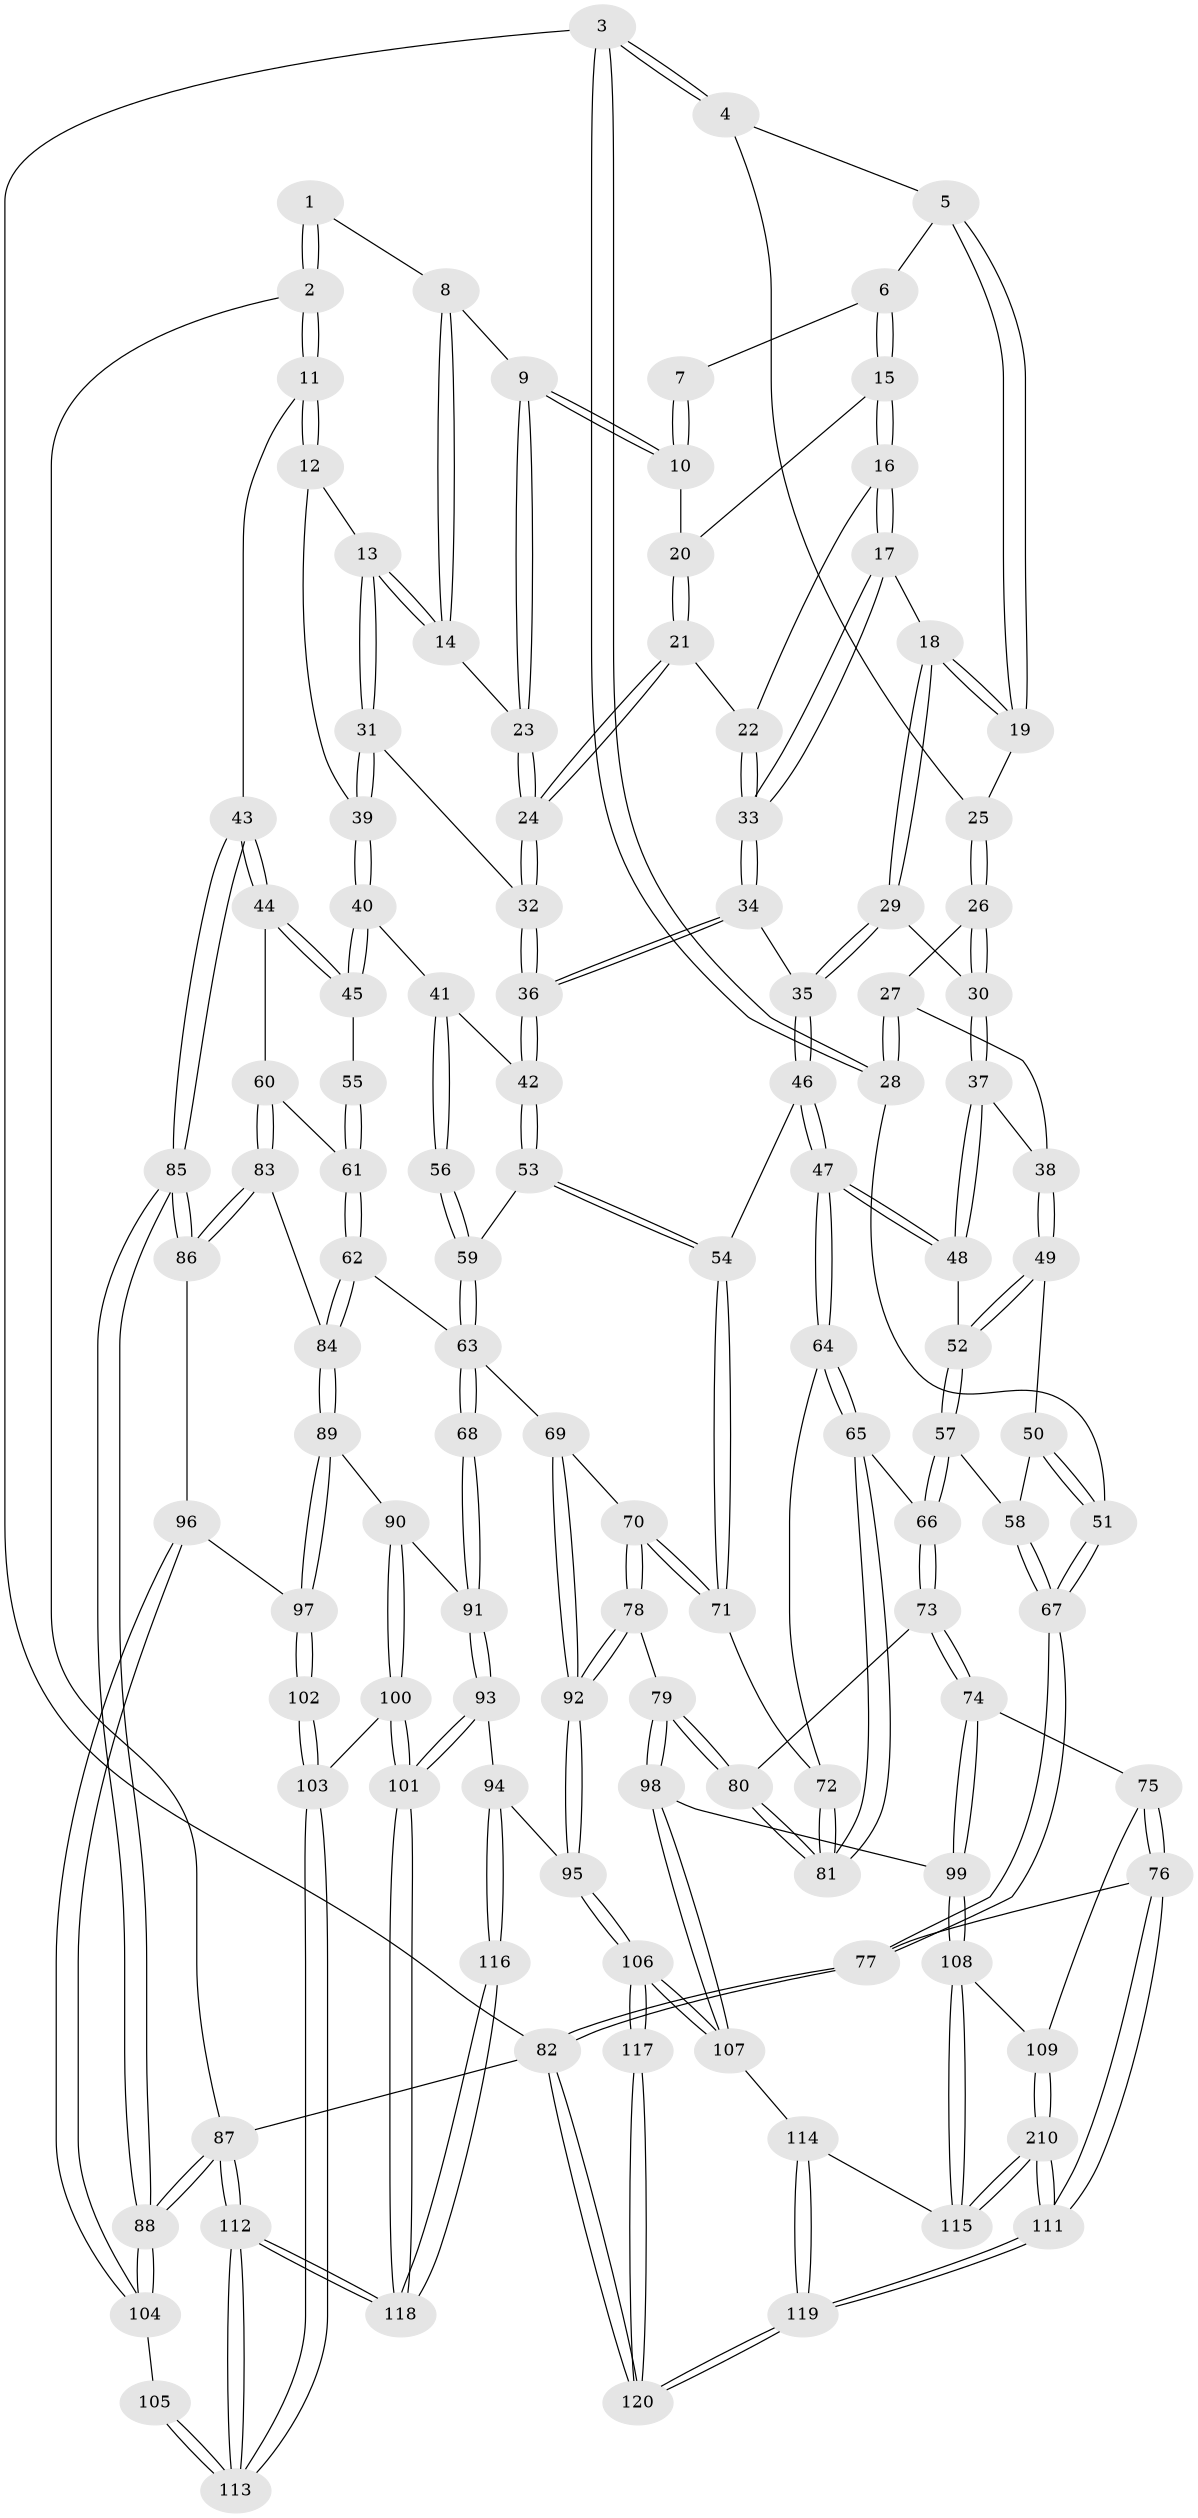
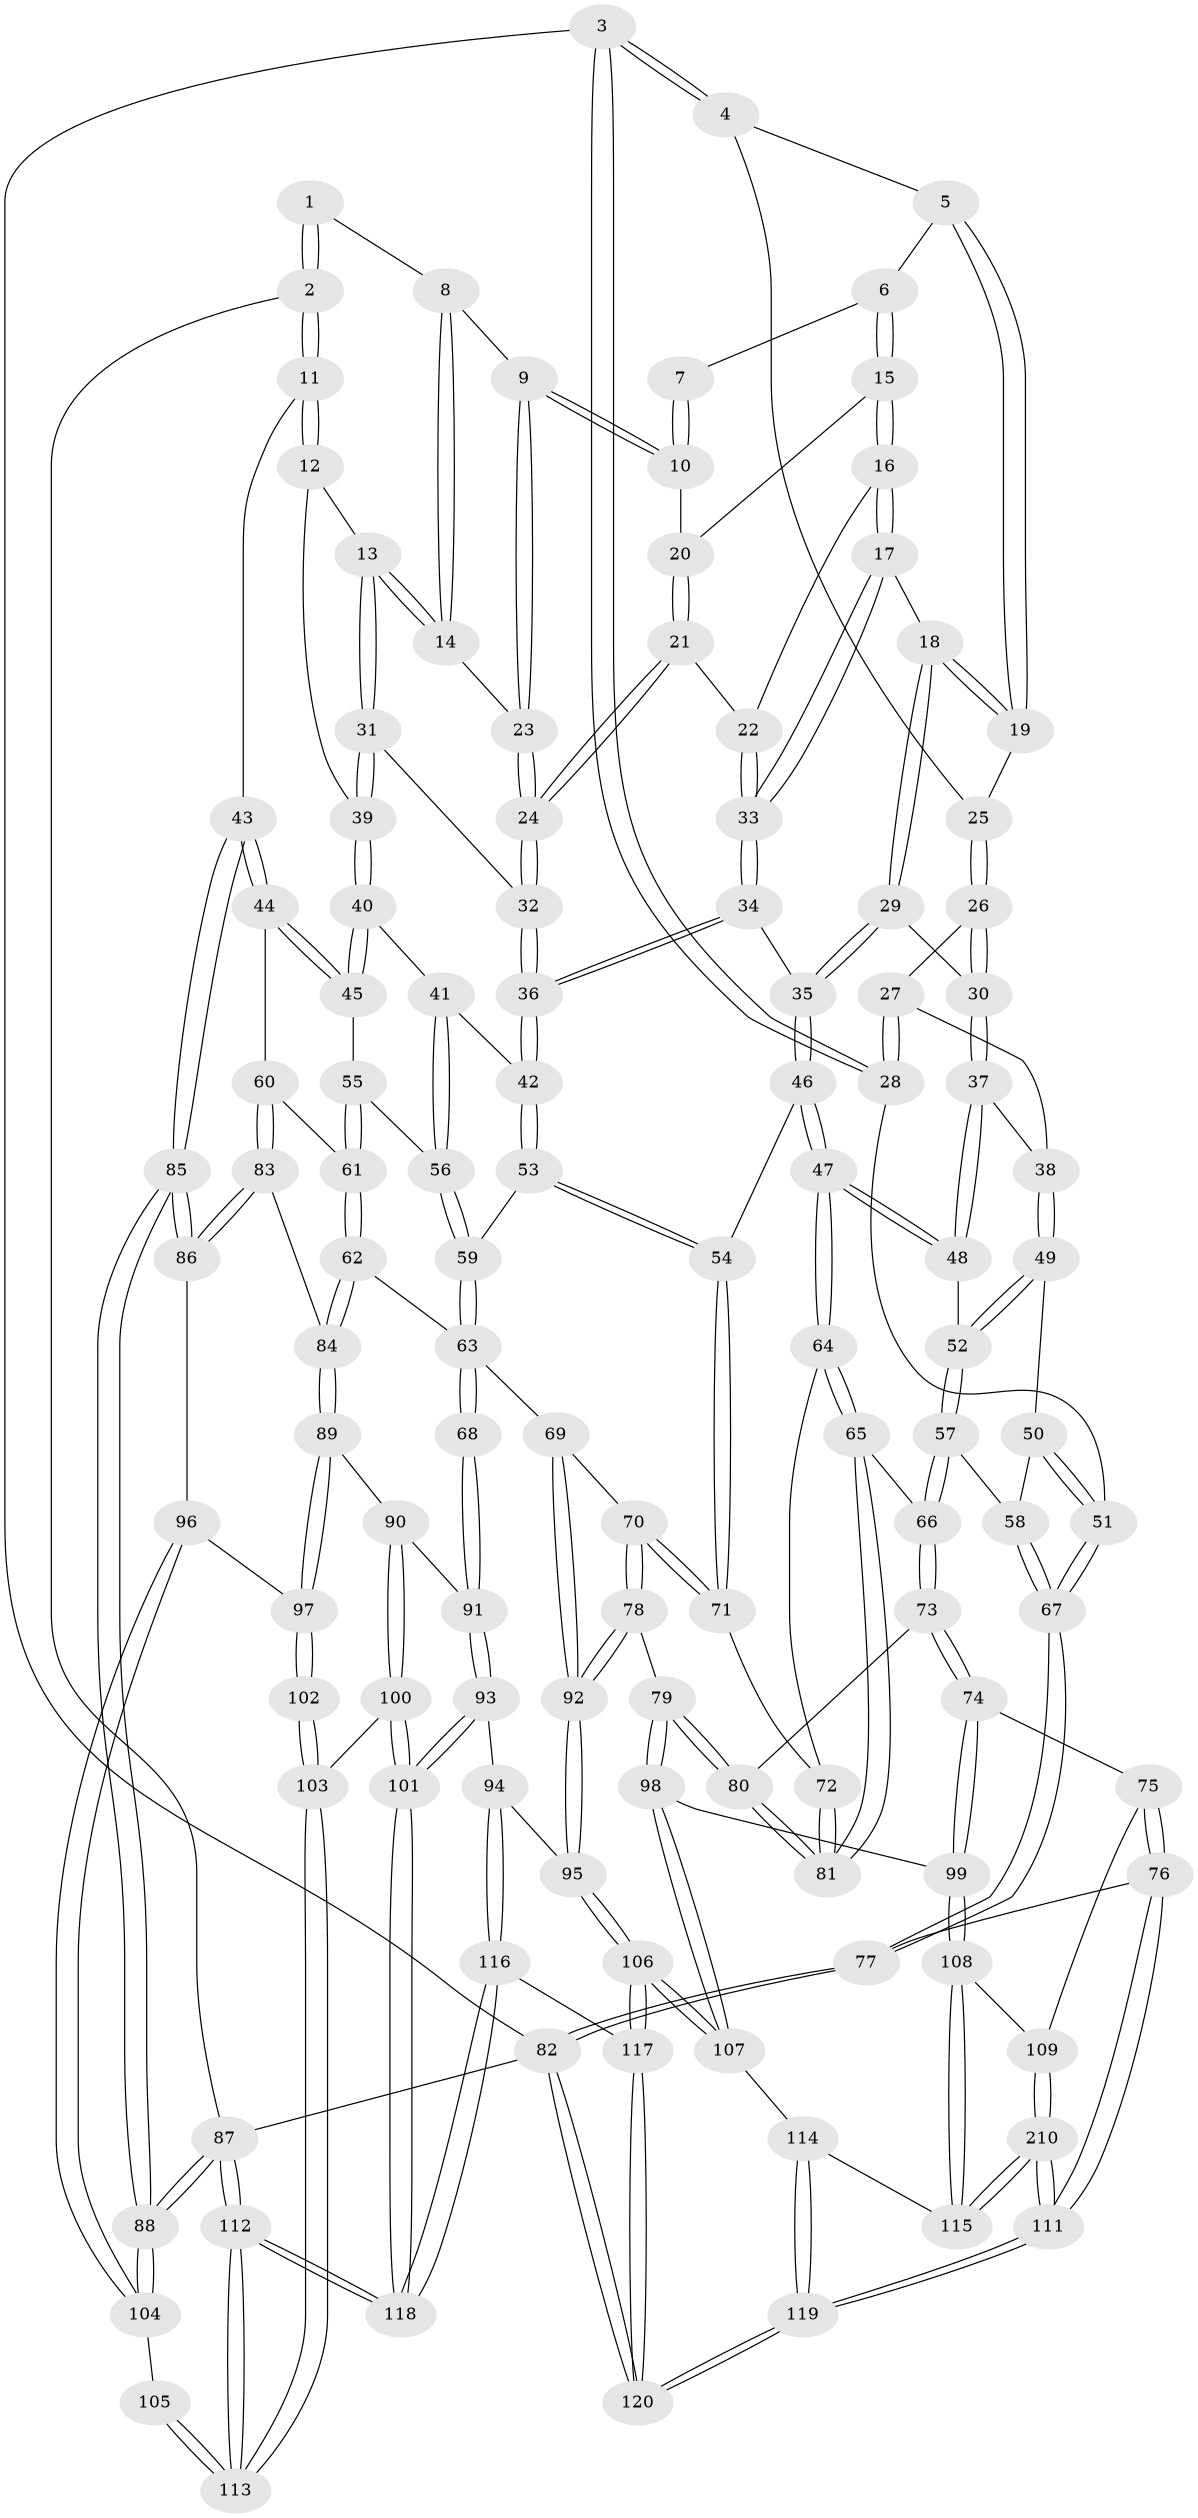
none -> (397, 1127)
none -> (566, 2007)
